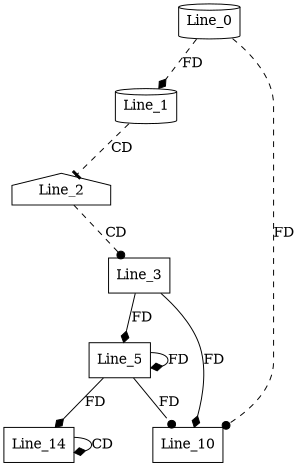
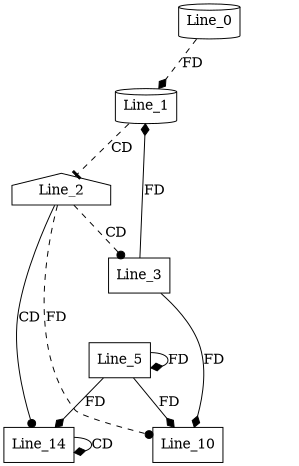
(274, 232) -> (48, 347)
none -> (19, 310)
(131, 312) -> (142, 197)
(150, 398) -> (150, 398)
